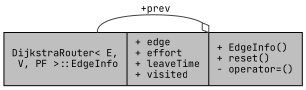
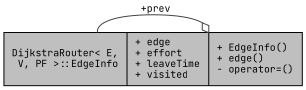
(244, 59) -> (241, 59)
